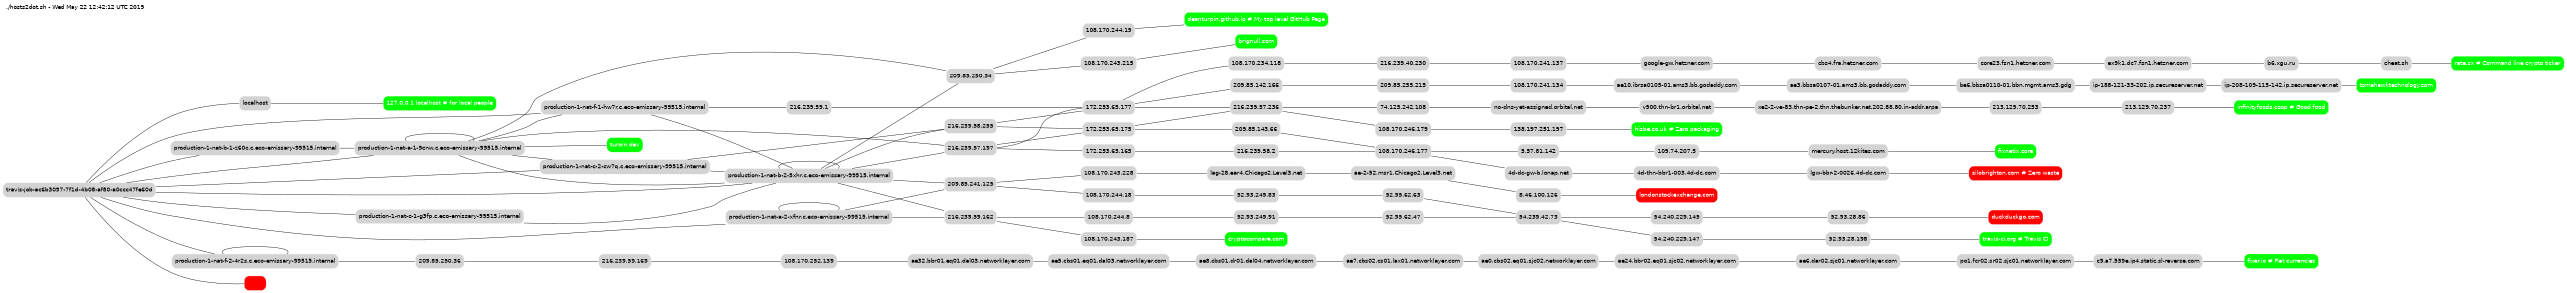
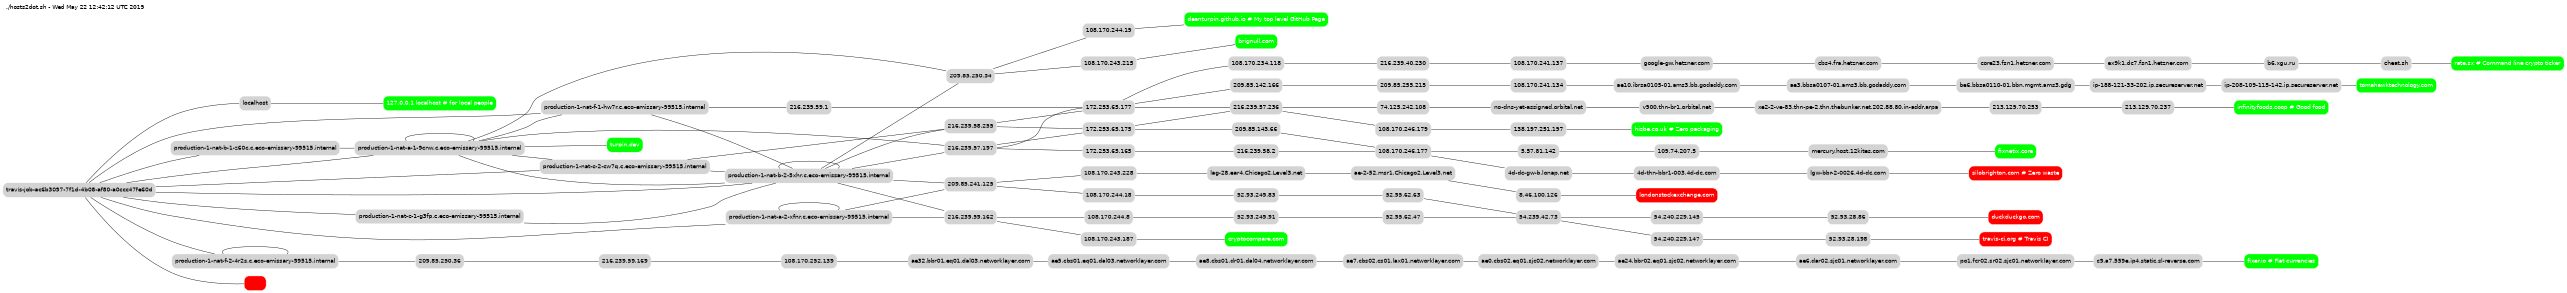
(2016, 239) -> (2016, 239)
